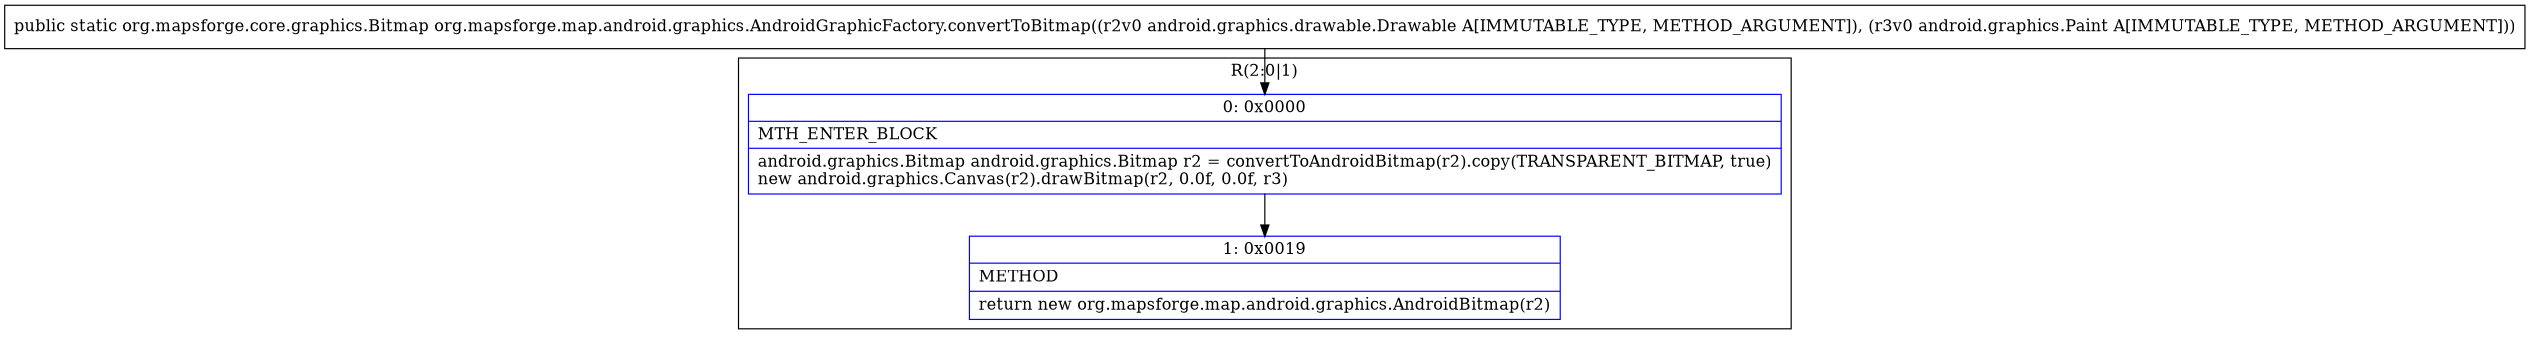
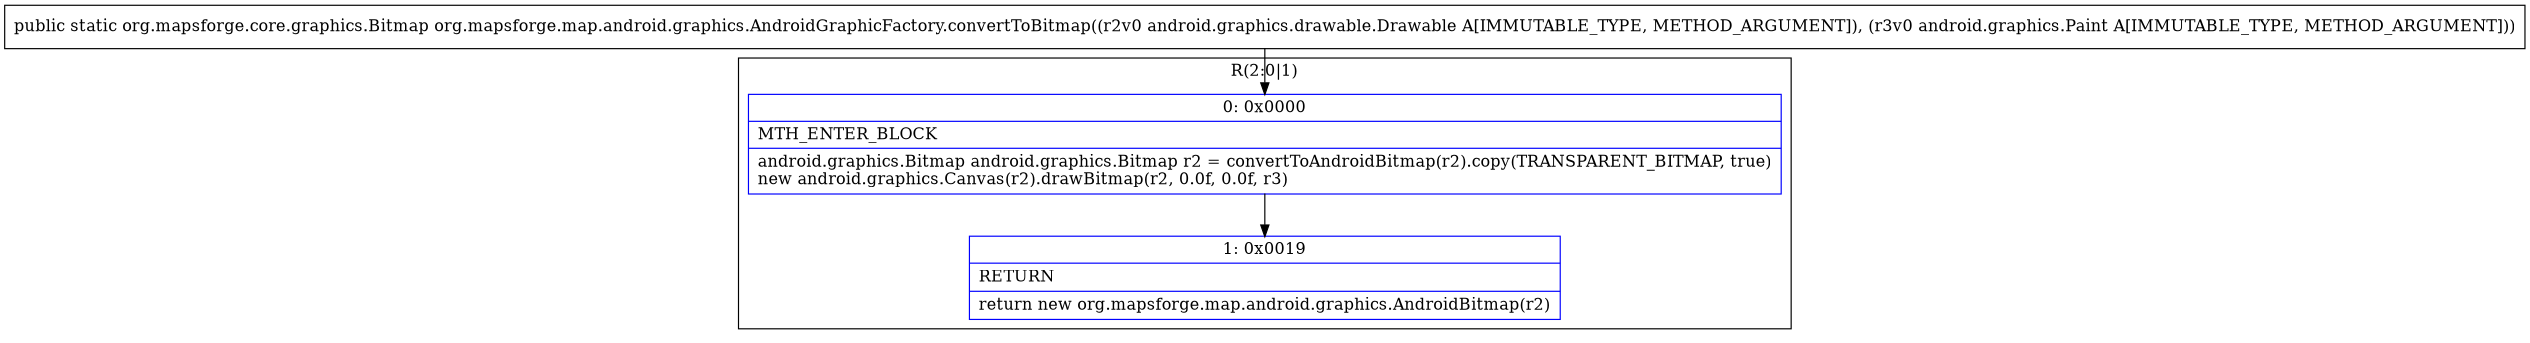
(1019, 277) -> (1017, 277)
